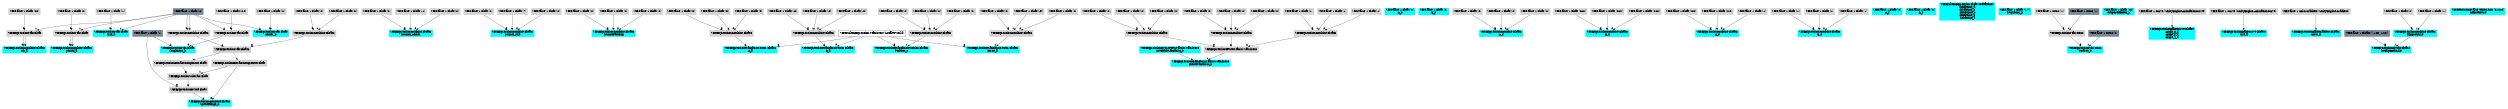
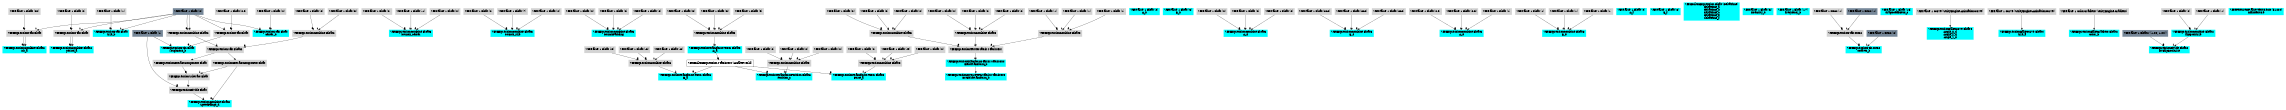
none -> (1758, 12)
(817, 42) -> (717, 56)
(1184, 56) -> (976, 69)
